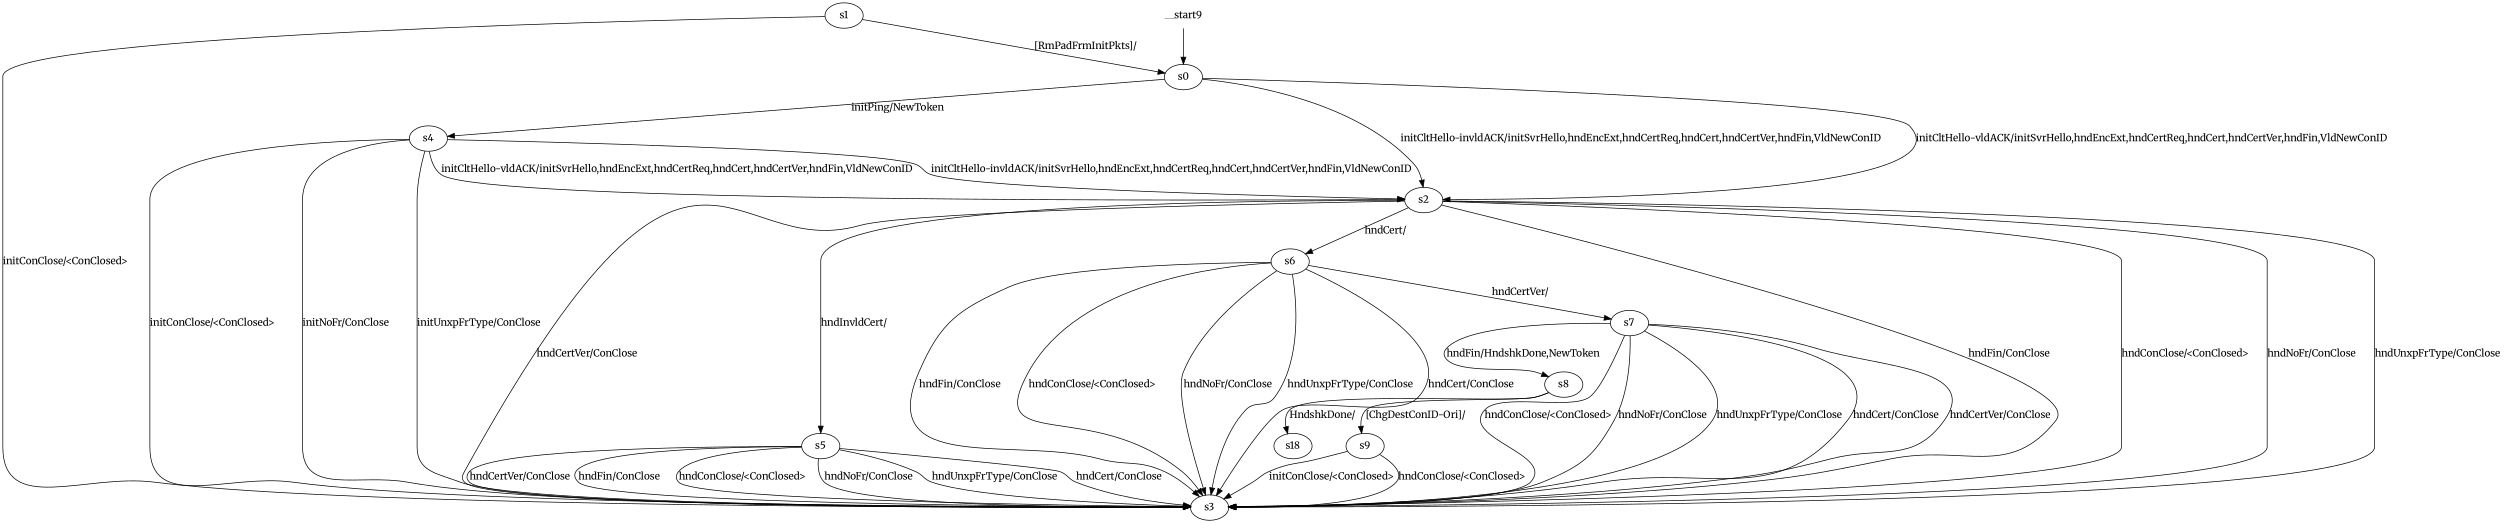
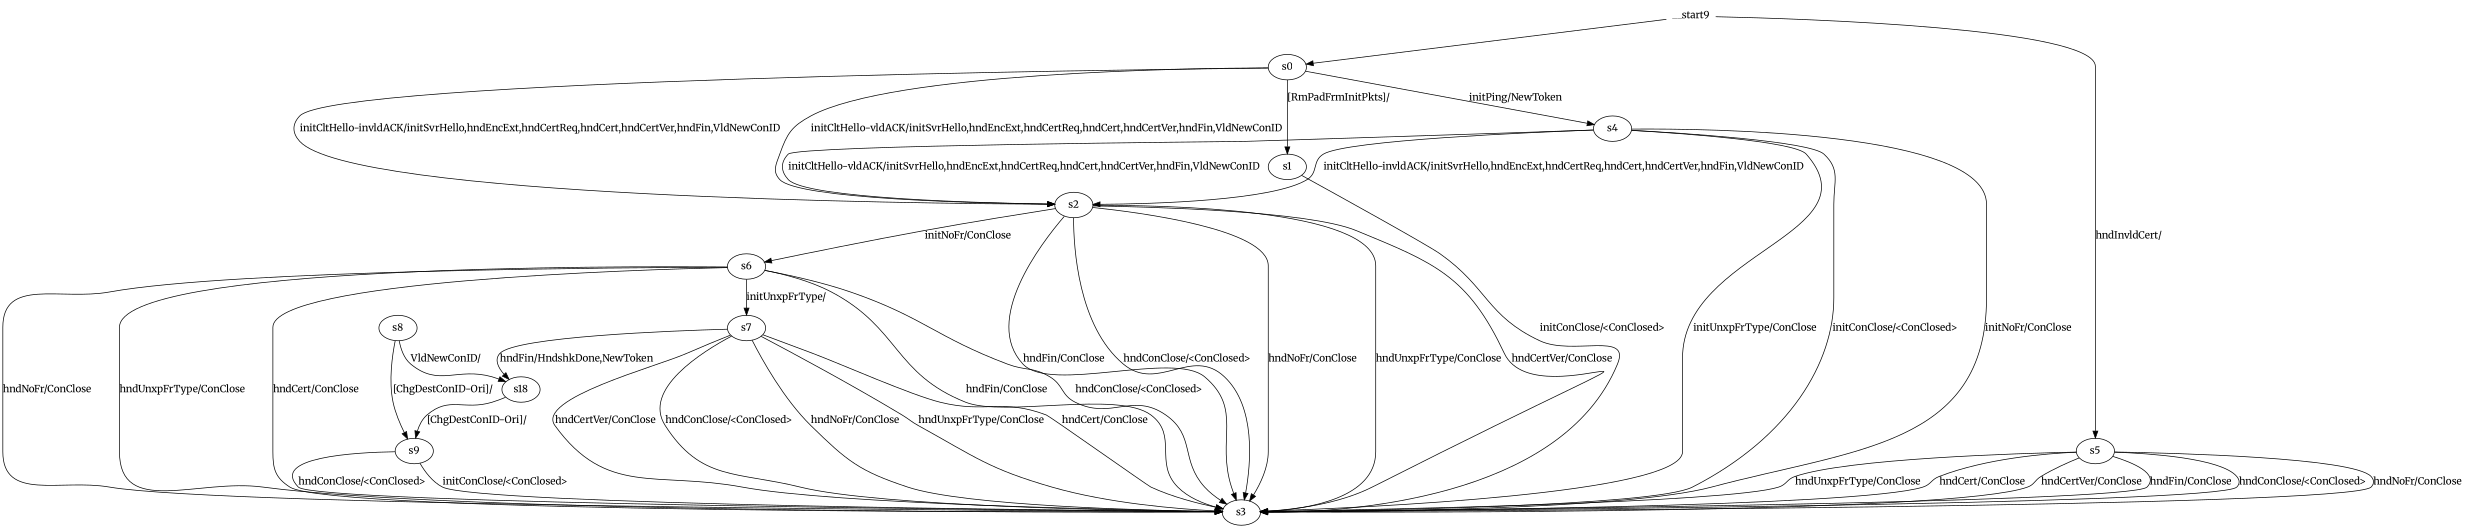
(1010, 46) -> (1287, 113)
(912, 224) -> (2087, 58)
(1387, 231) -> (969, 236)
(1521, 292) -> (788, 297)
(1472, 335) -> (601, 335)
none -> (456, 405)
(1324, 415) -> (447, 359)
